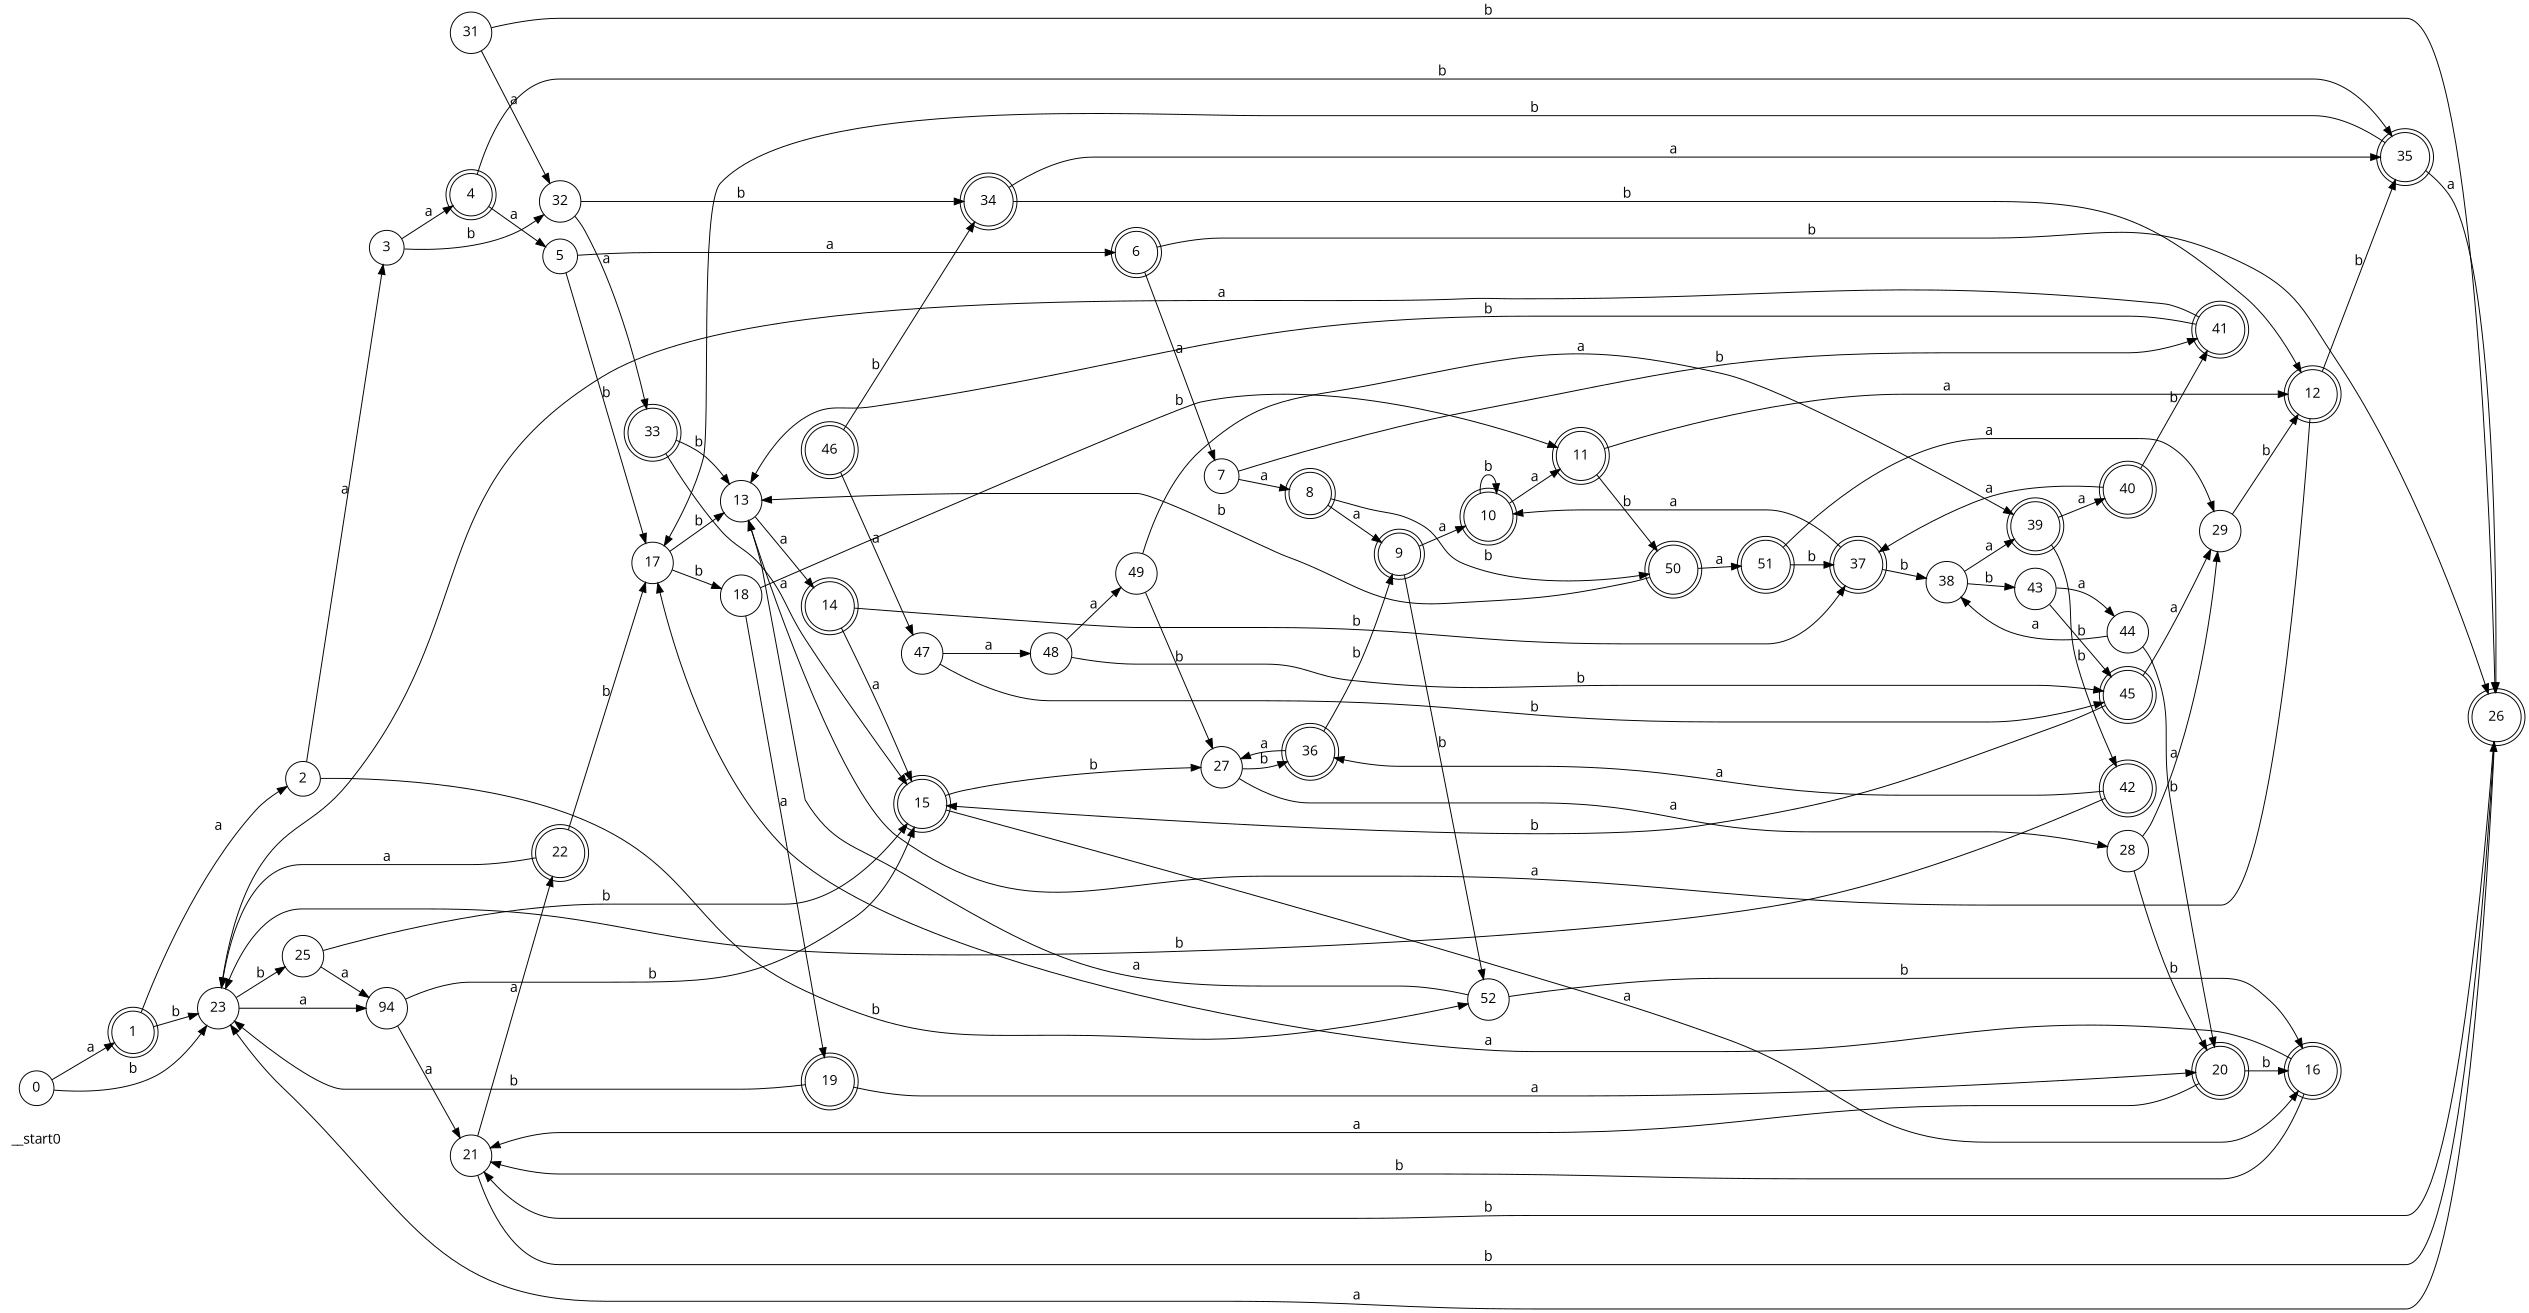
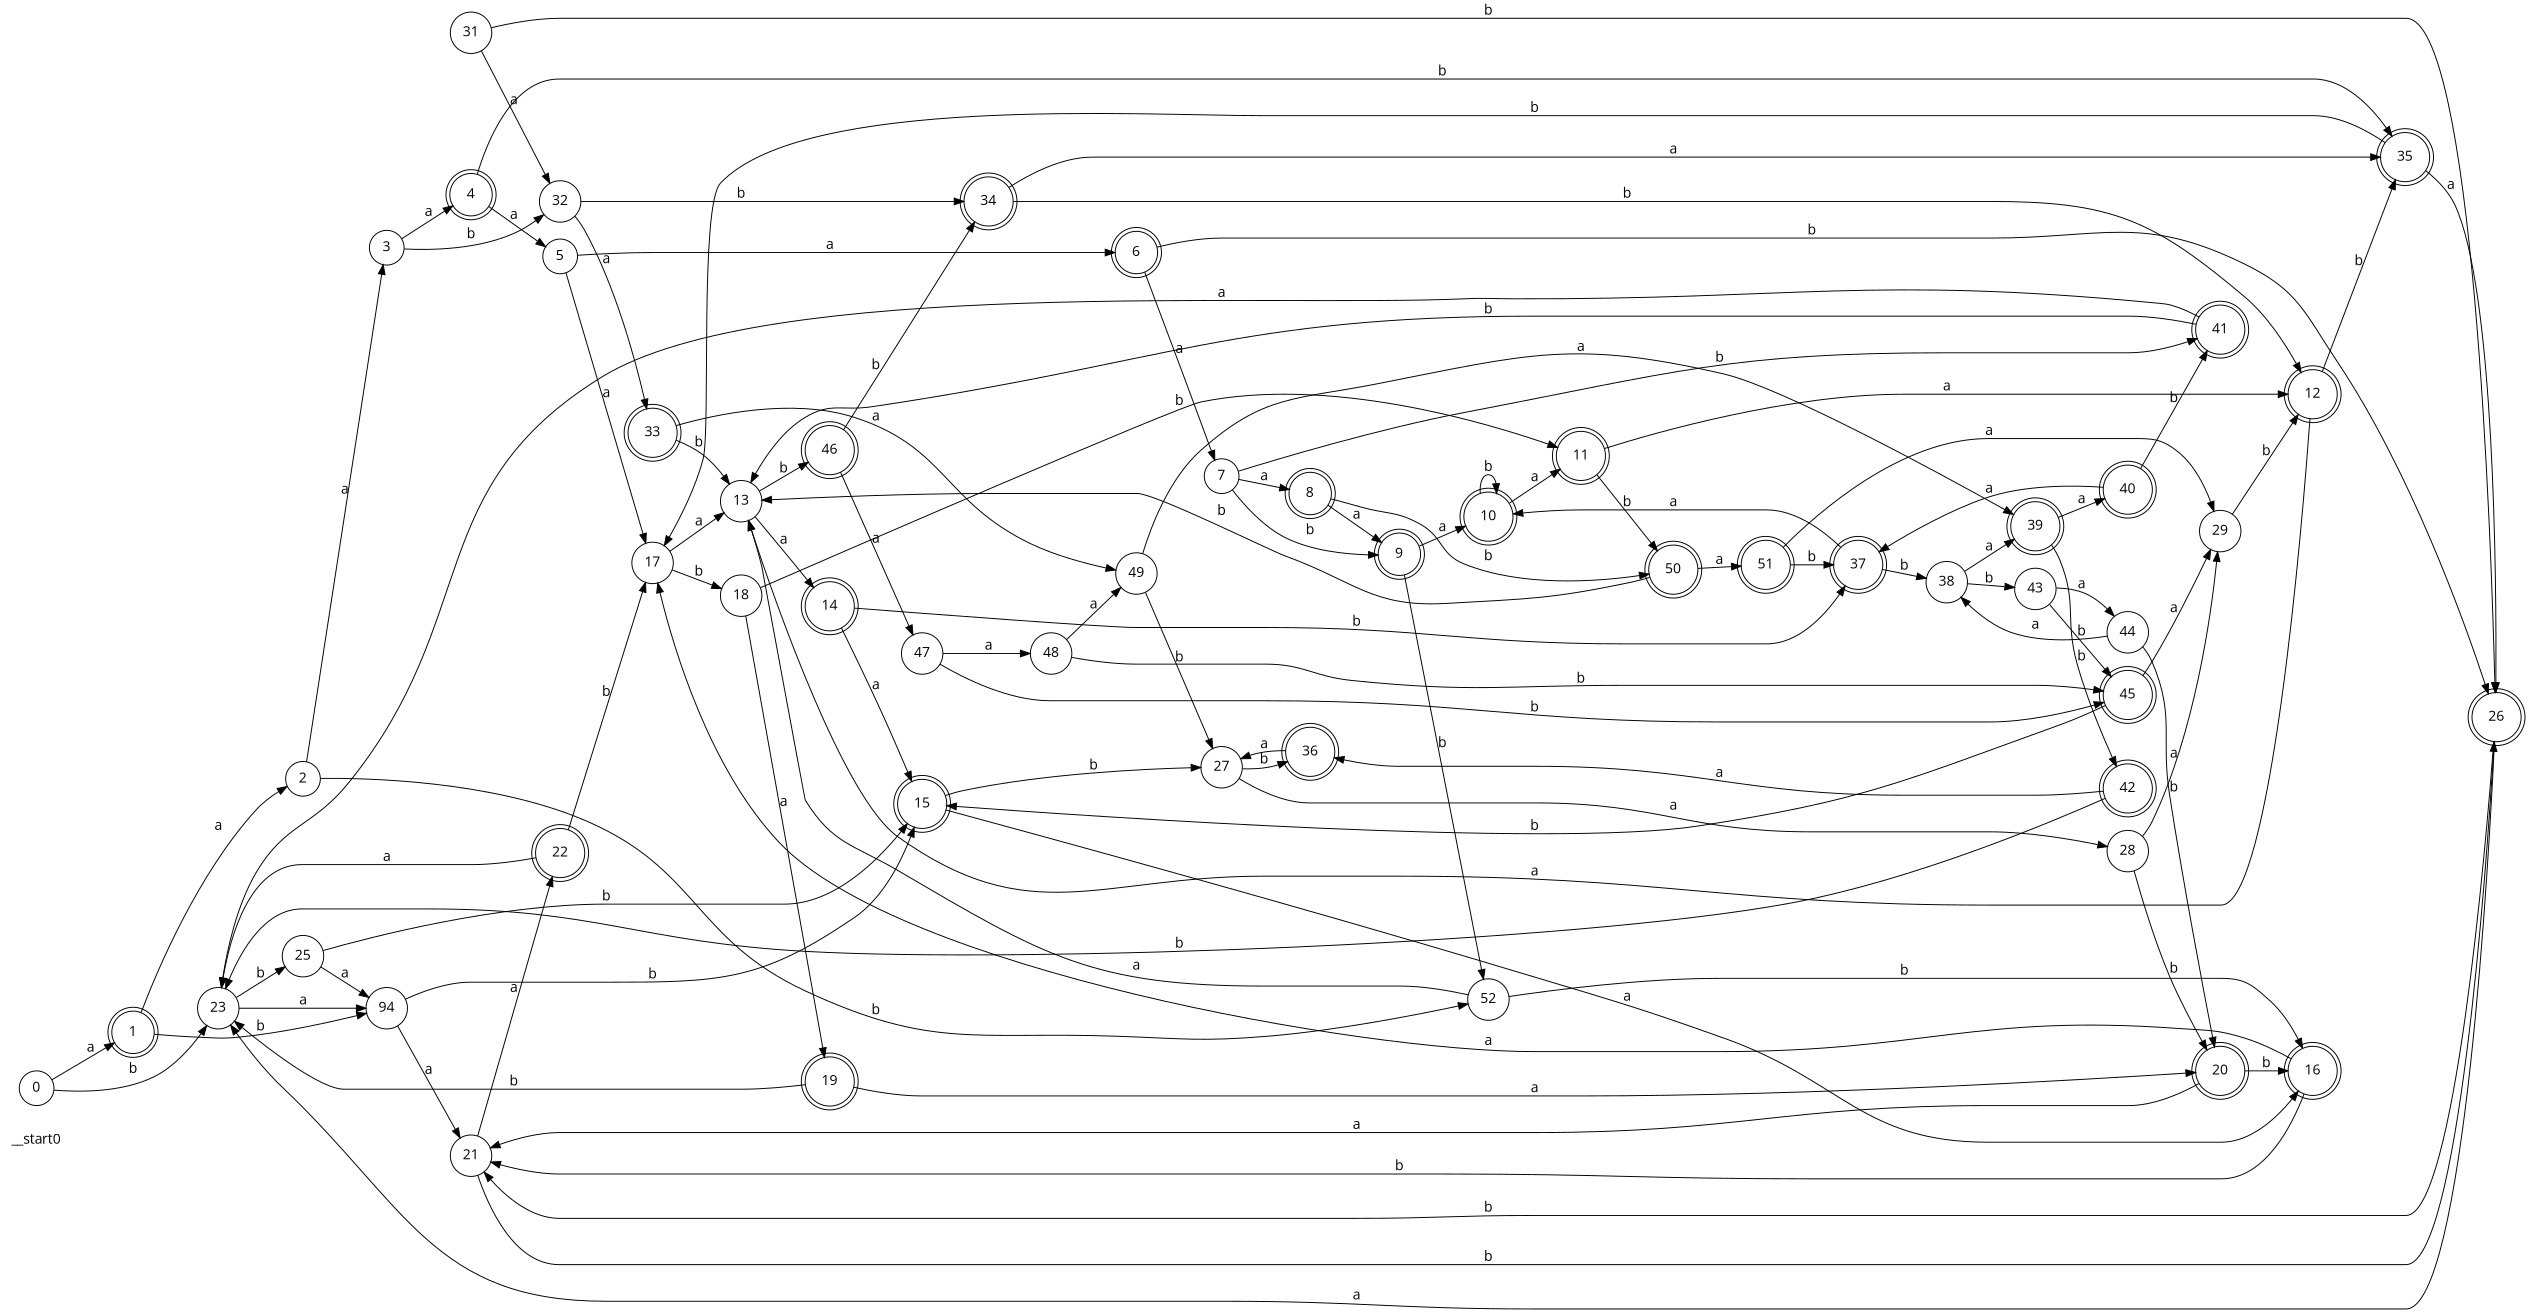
(606, 394) -> (606, 394)
none -> (780, 479)
(699, 522) -> (699, 522)
(789, 610) -> (907, 443)
(1362, 660) -> (1292, 540)
(171, 1022) -> (261, 1034)
